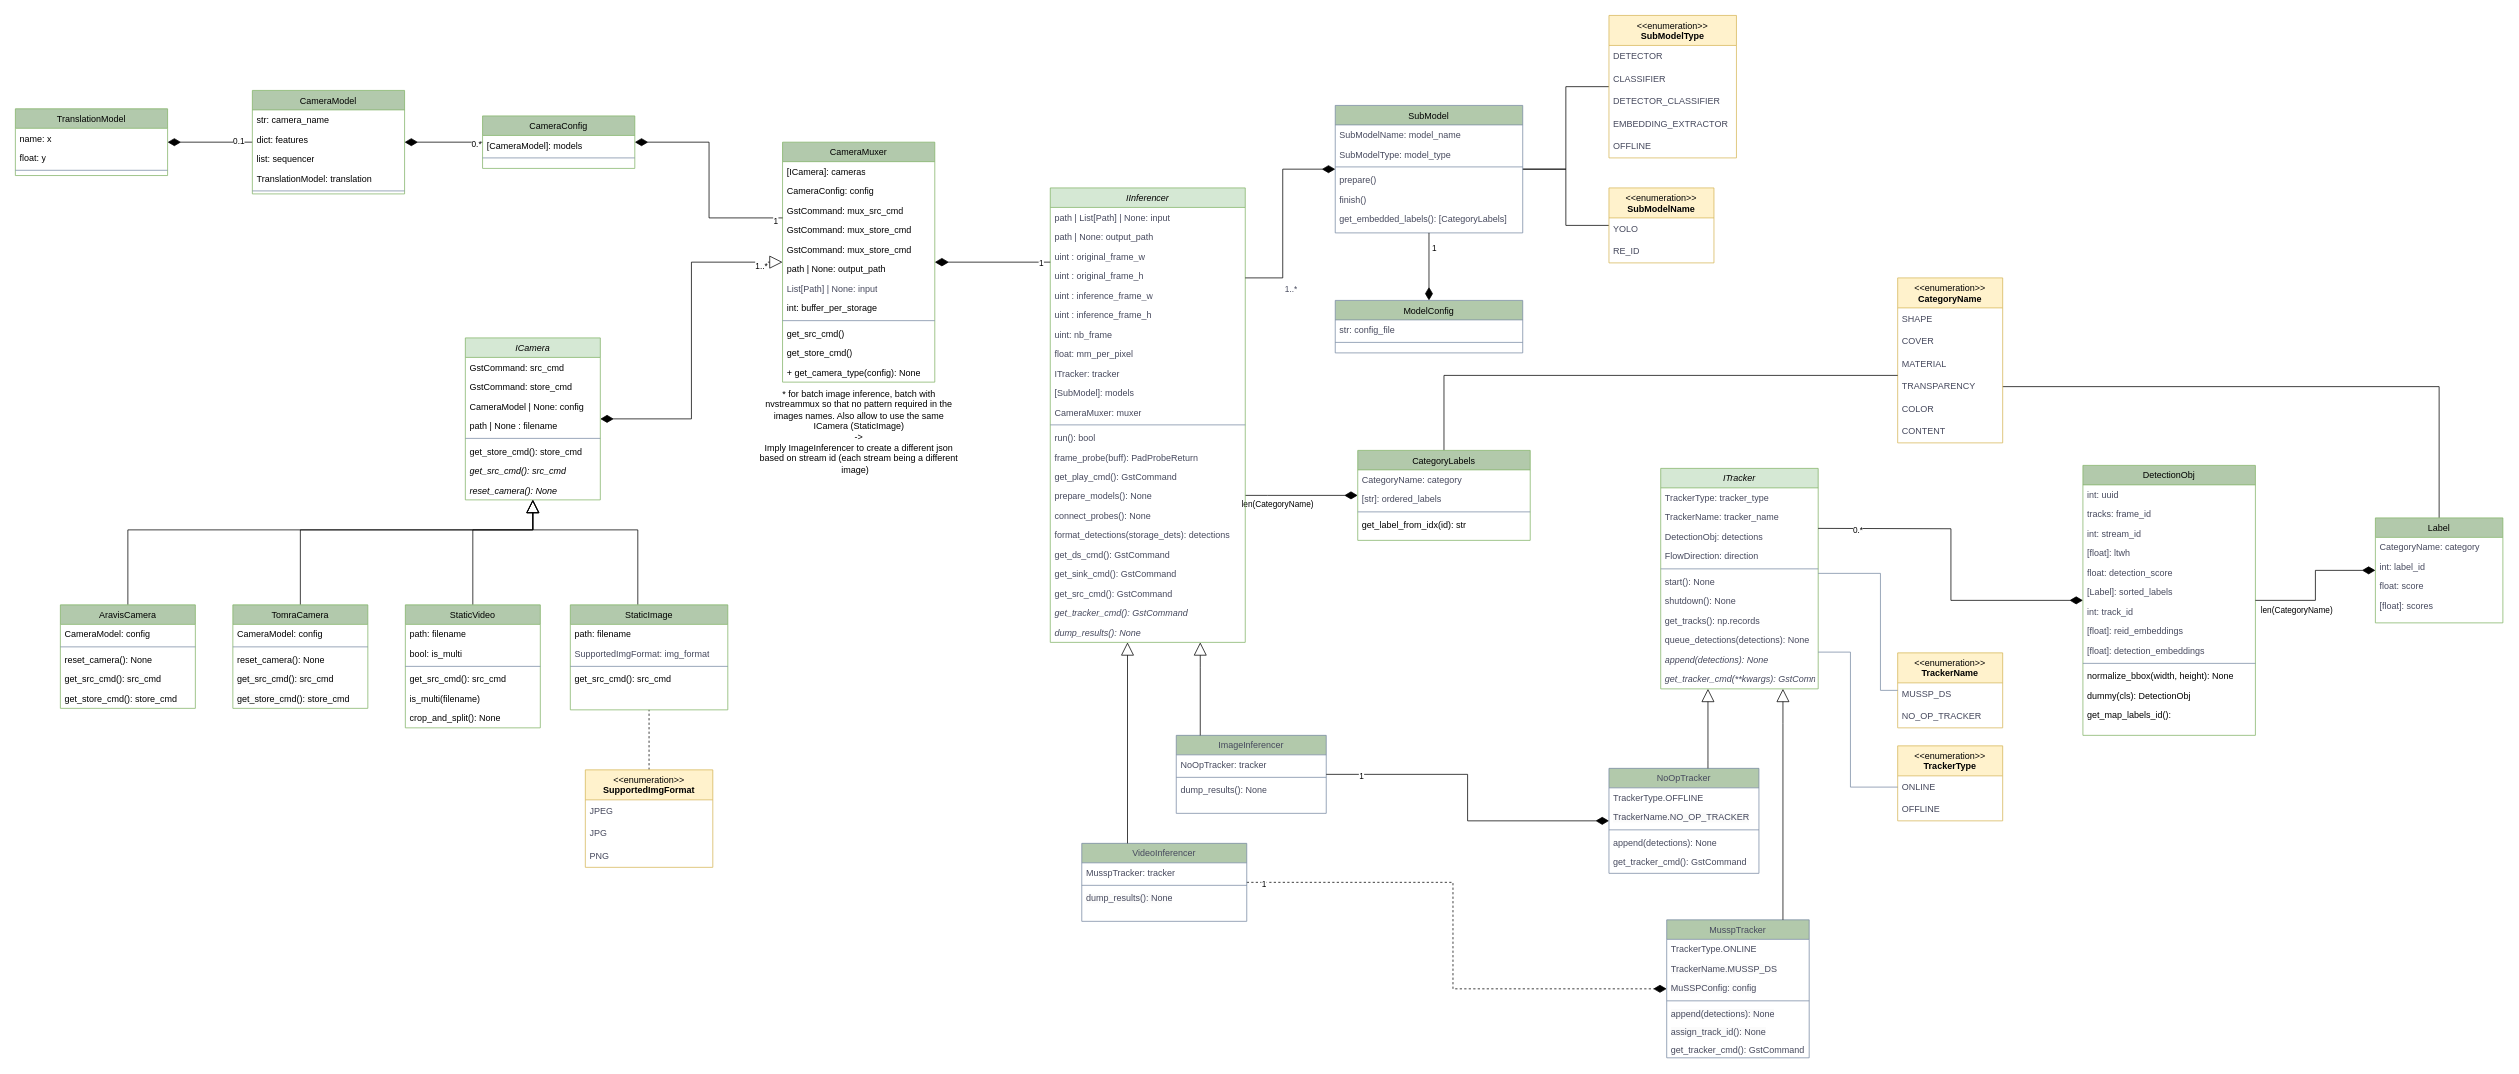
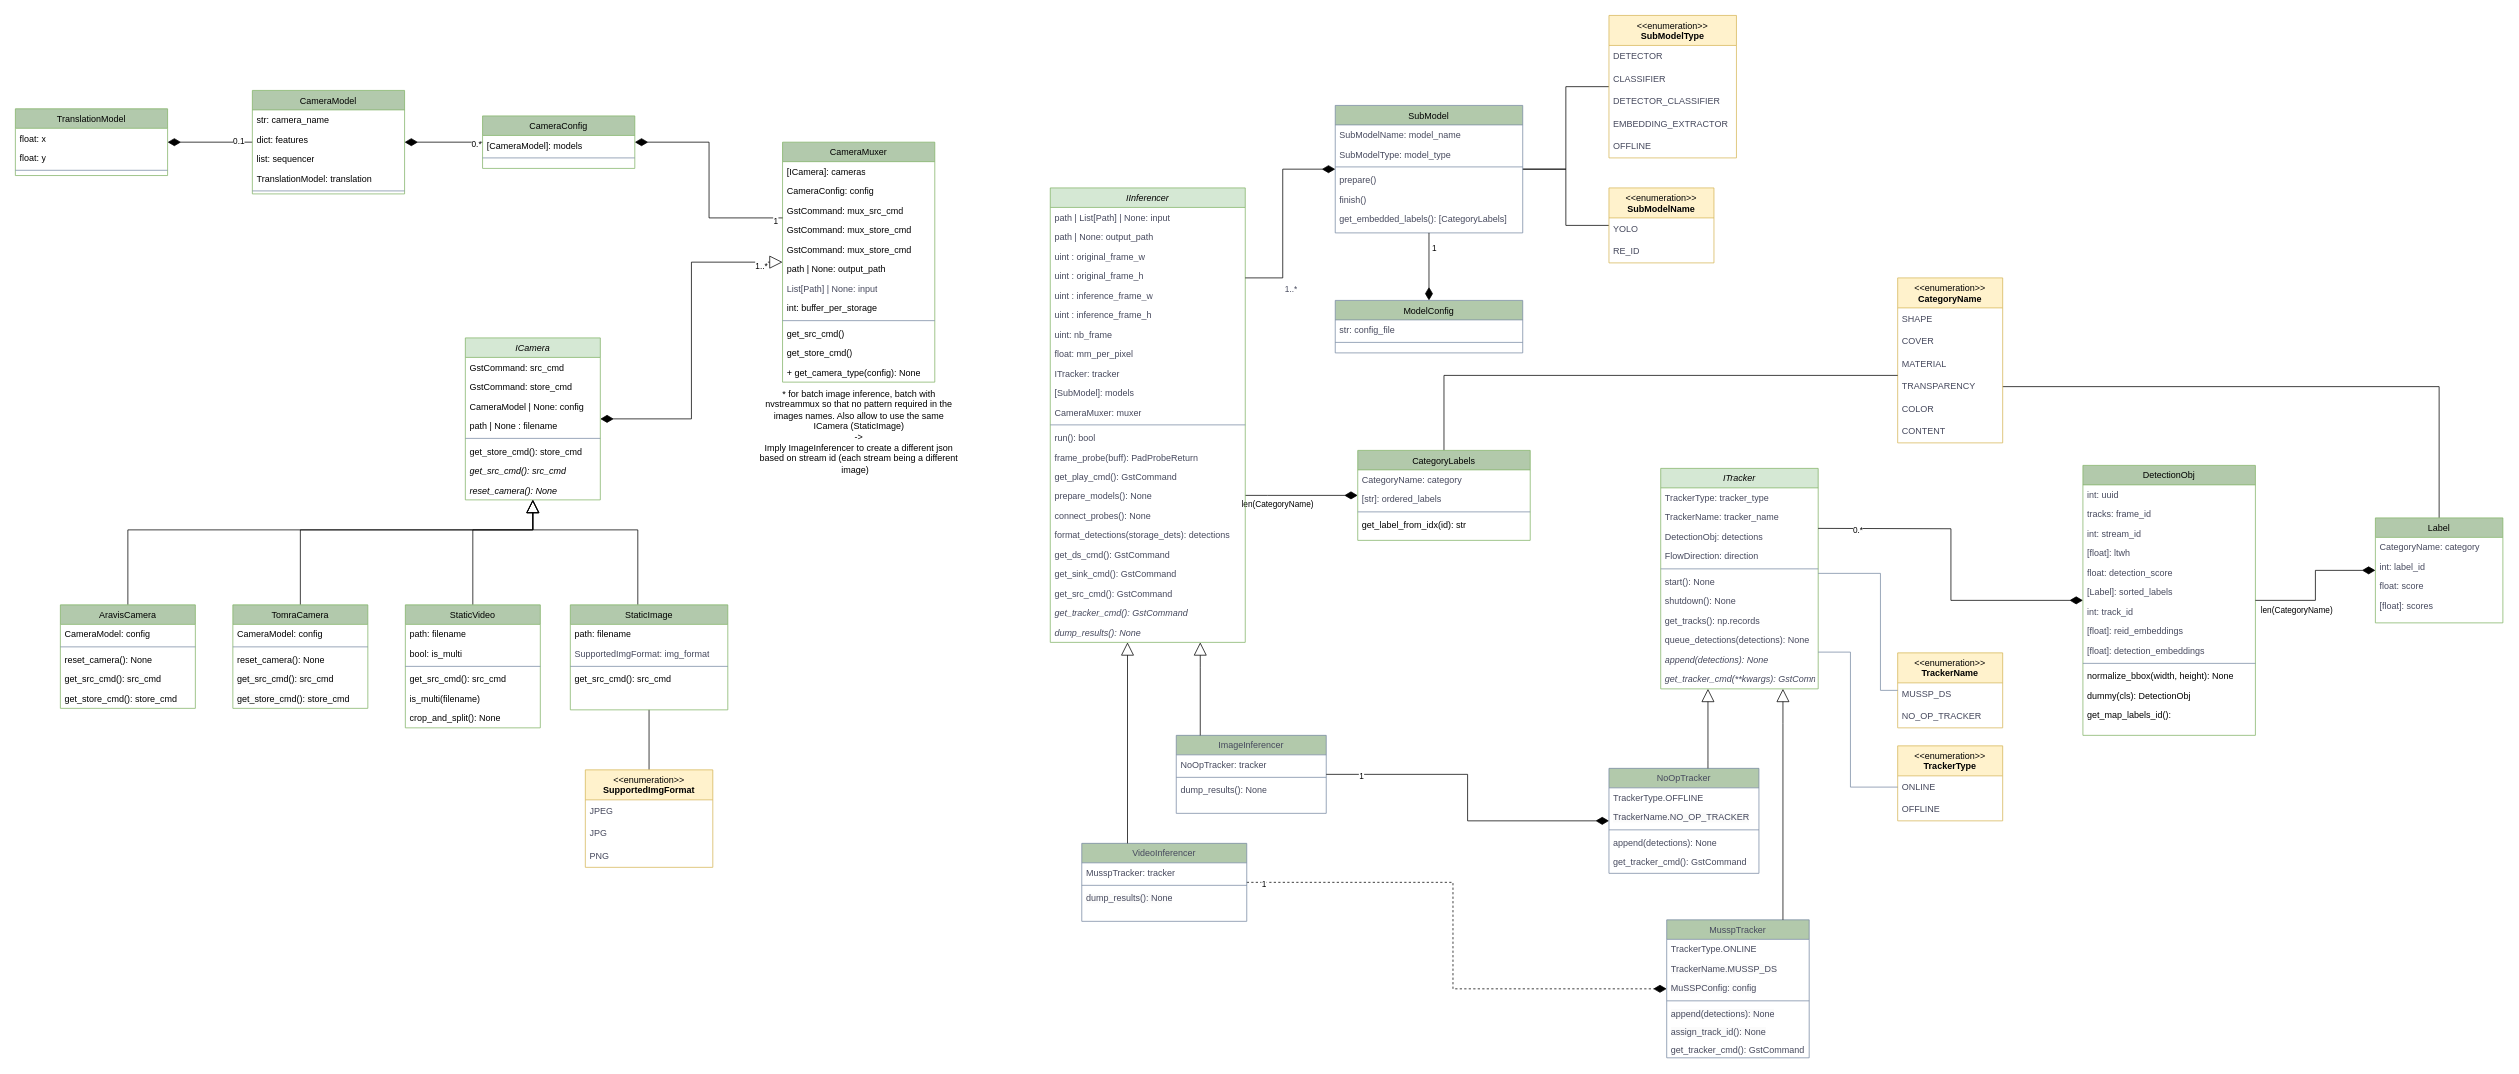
(35, 139) -> (37, 139)
(1040, 262) -> none
(649, 740) -> (649, 740)
